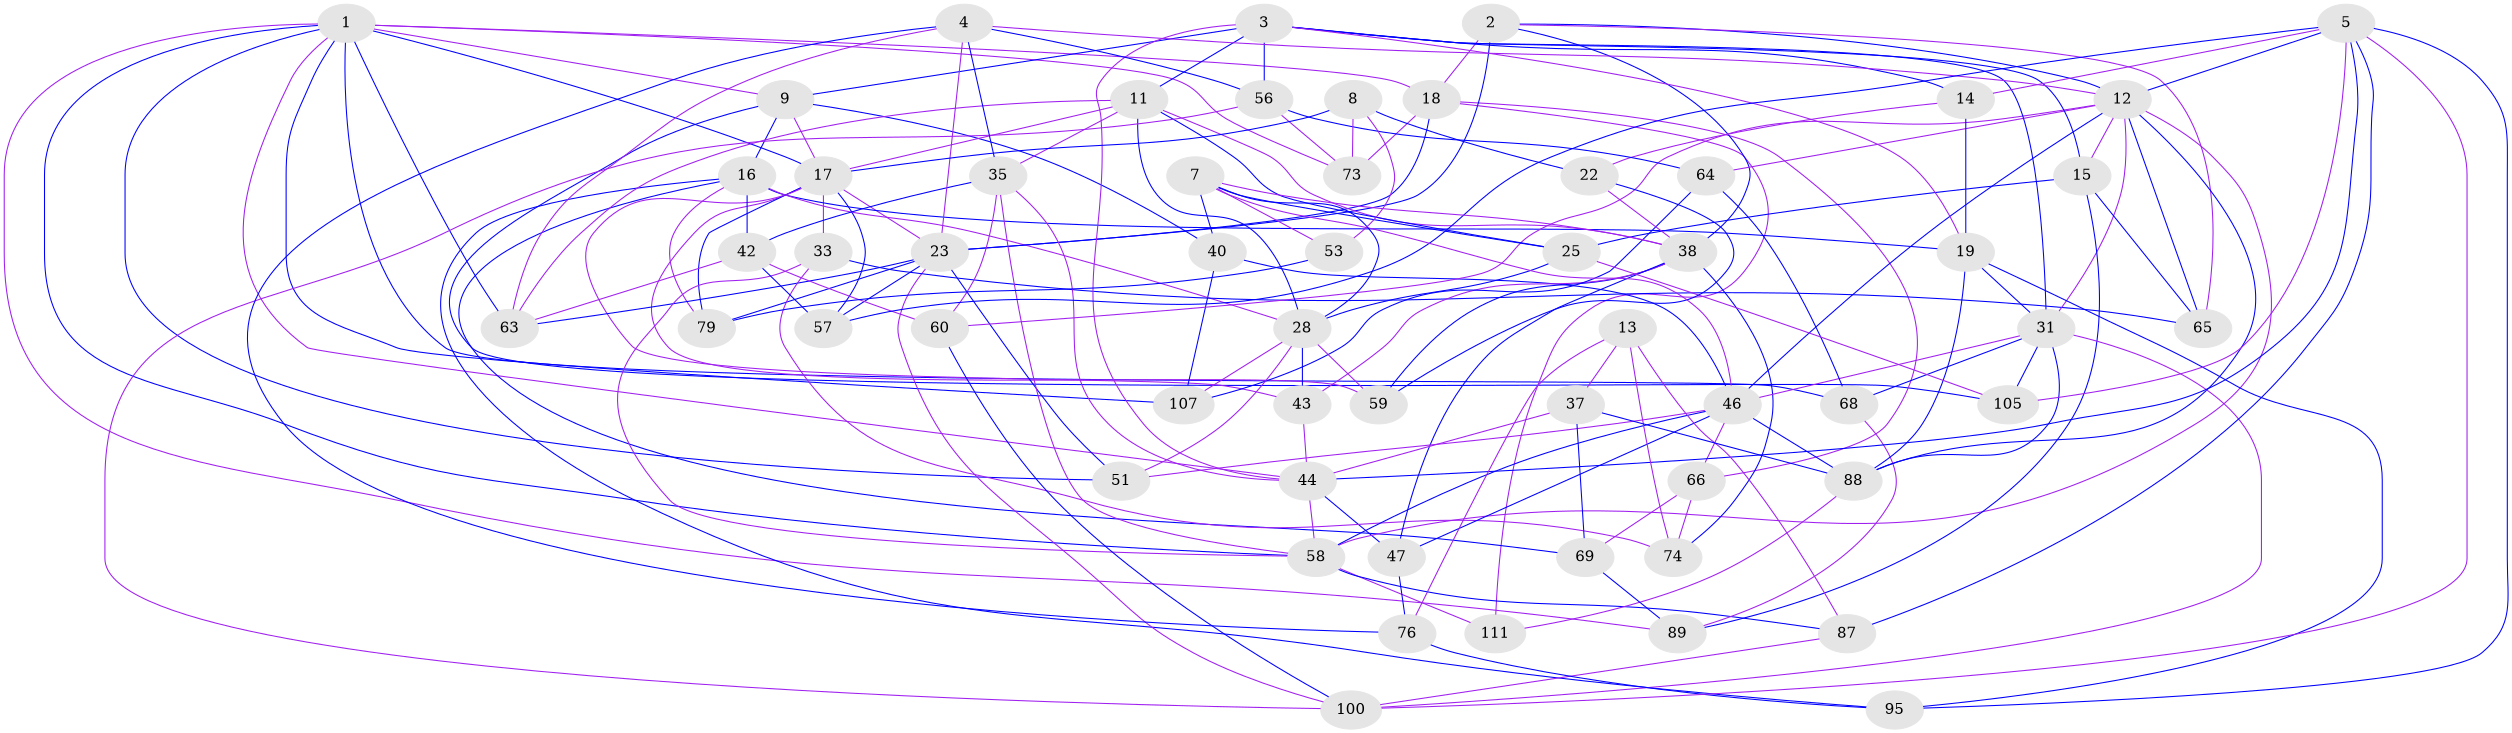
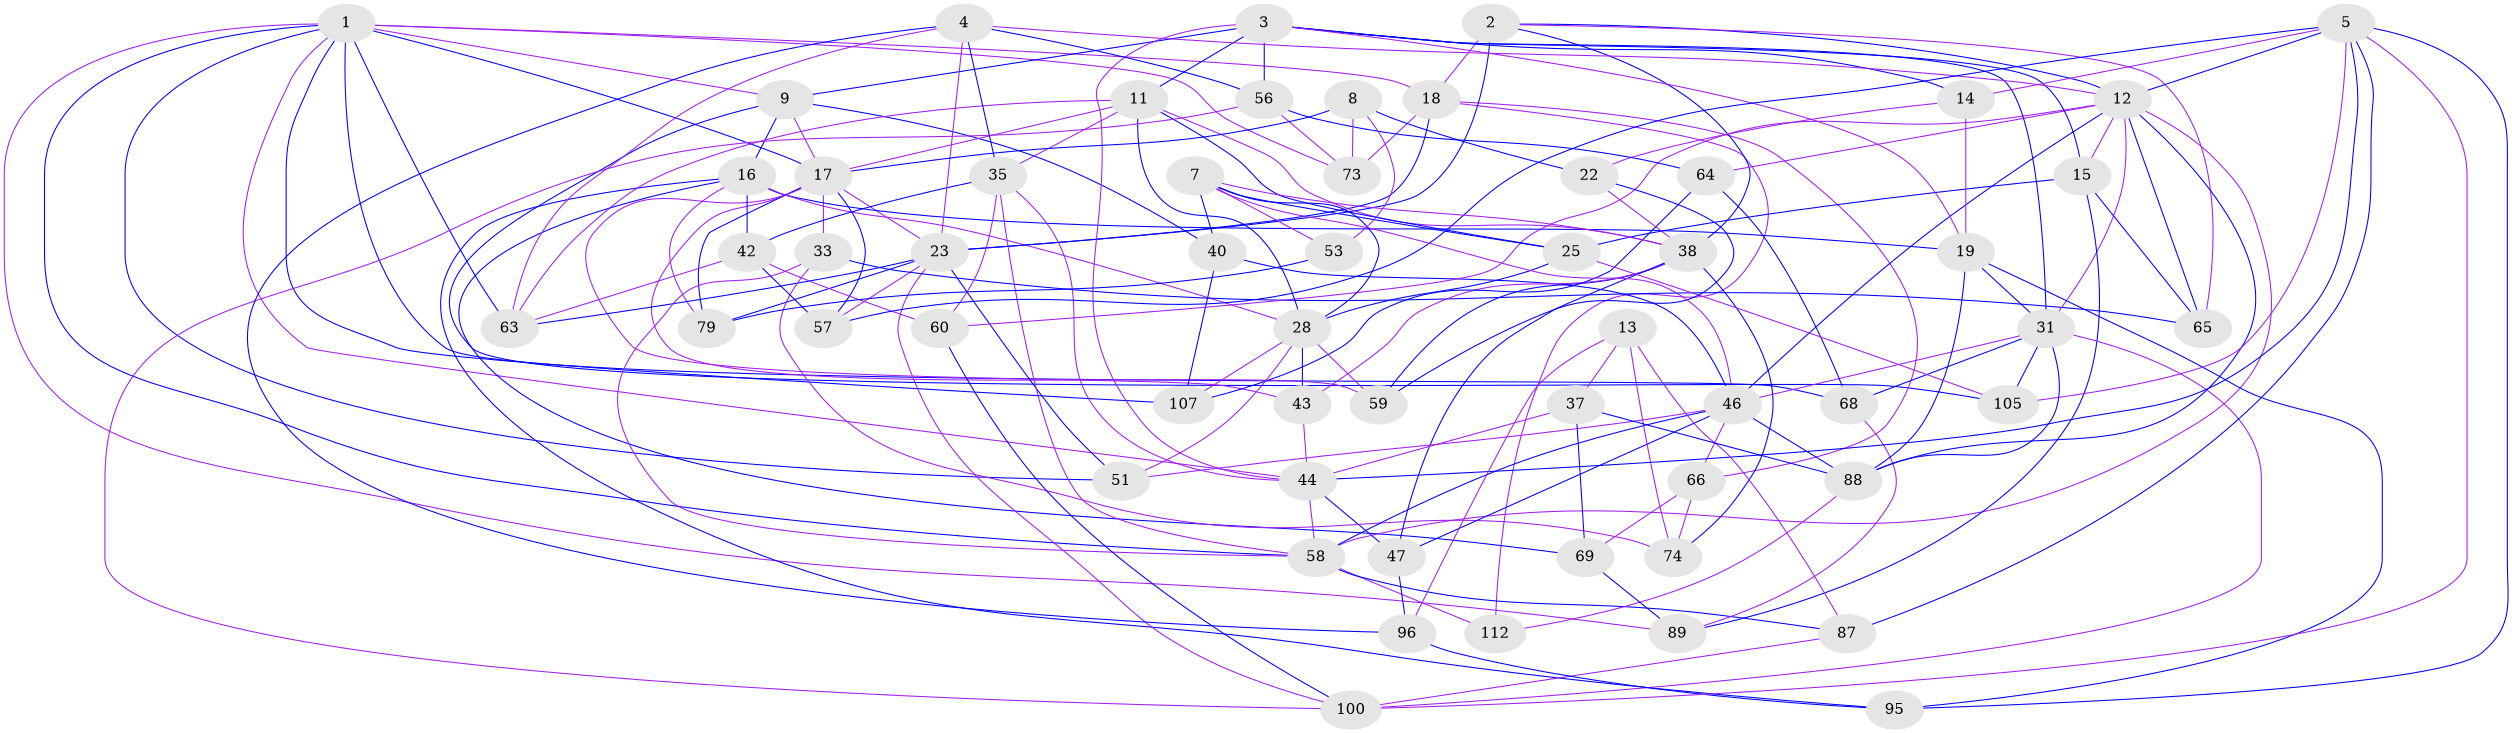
(1966, 176) -> (1966, 176)
(882, 290) -> (882, 290)
(1407, 634) -> (1407, 634)
(1495, 634) -> (1495, 634)
